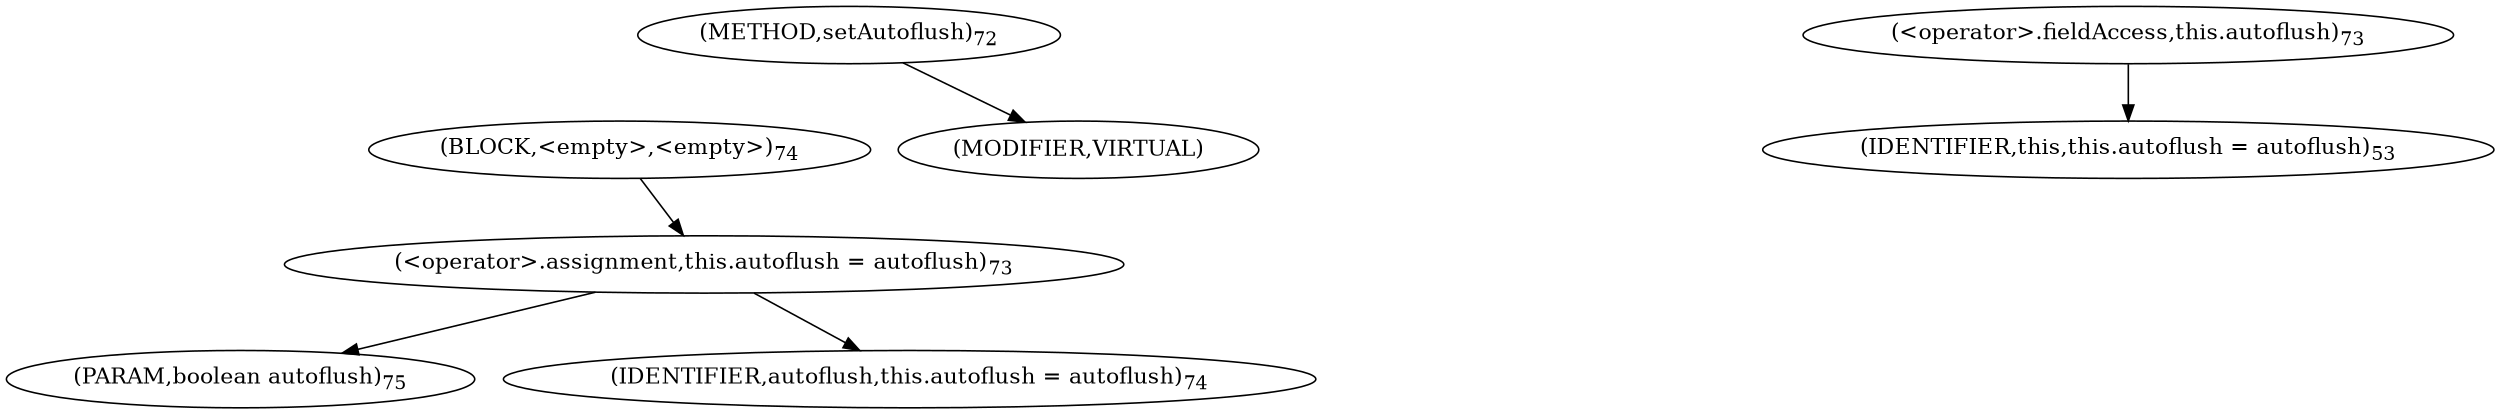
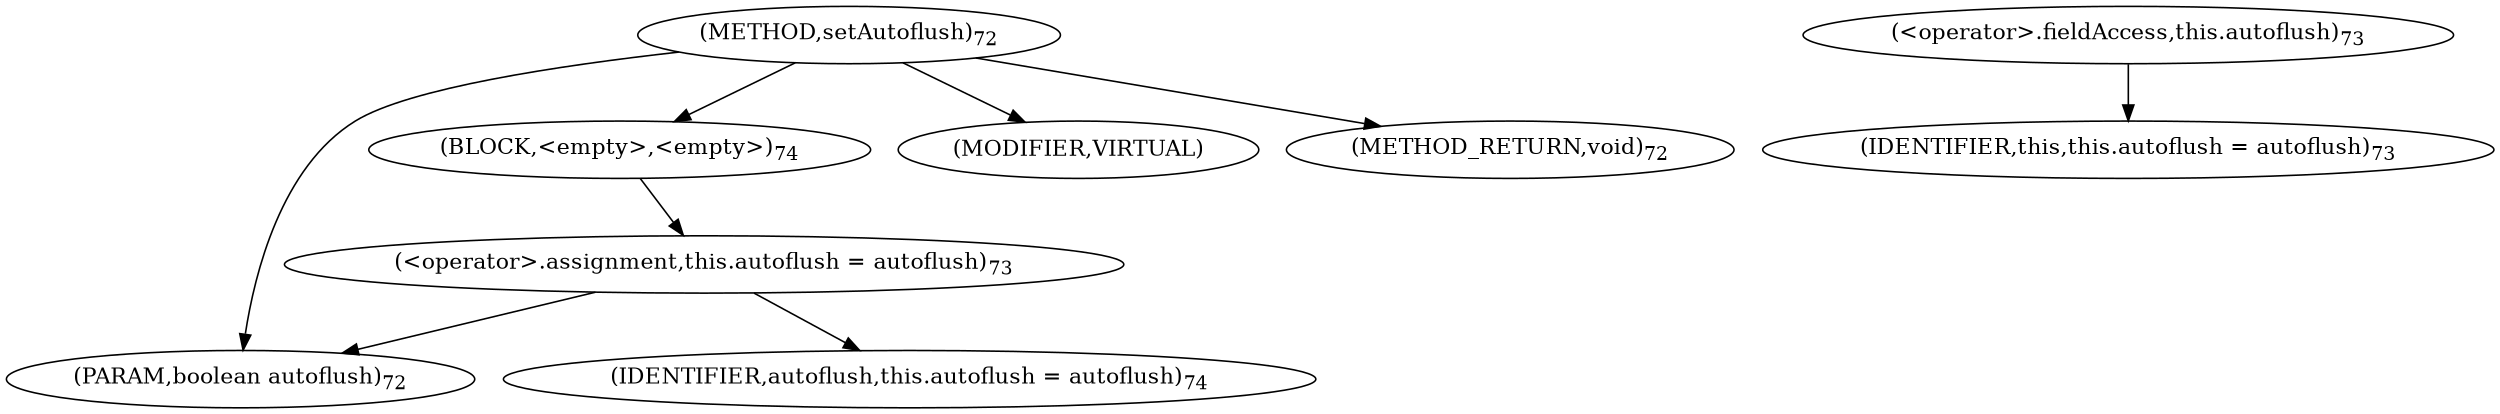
none -> (742, 89)
none -> (395, 104)
(2384, 147) -> (2384, 147)
none -> (1510, 150)
(395, 377) -> (395, 377)
